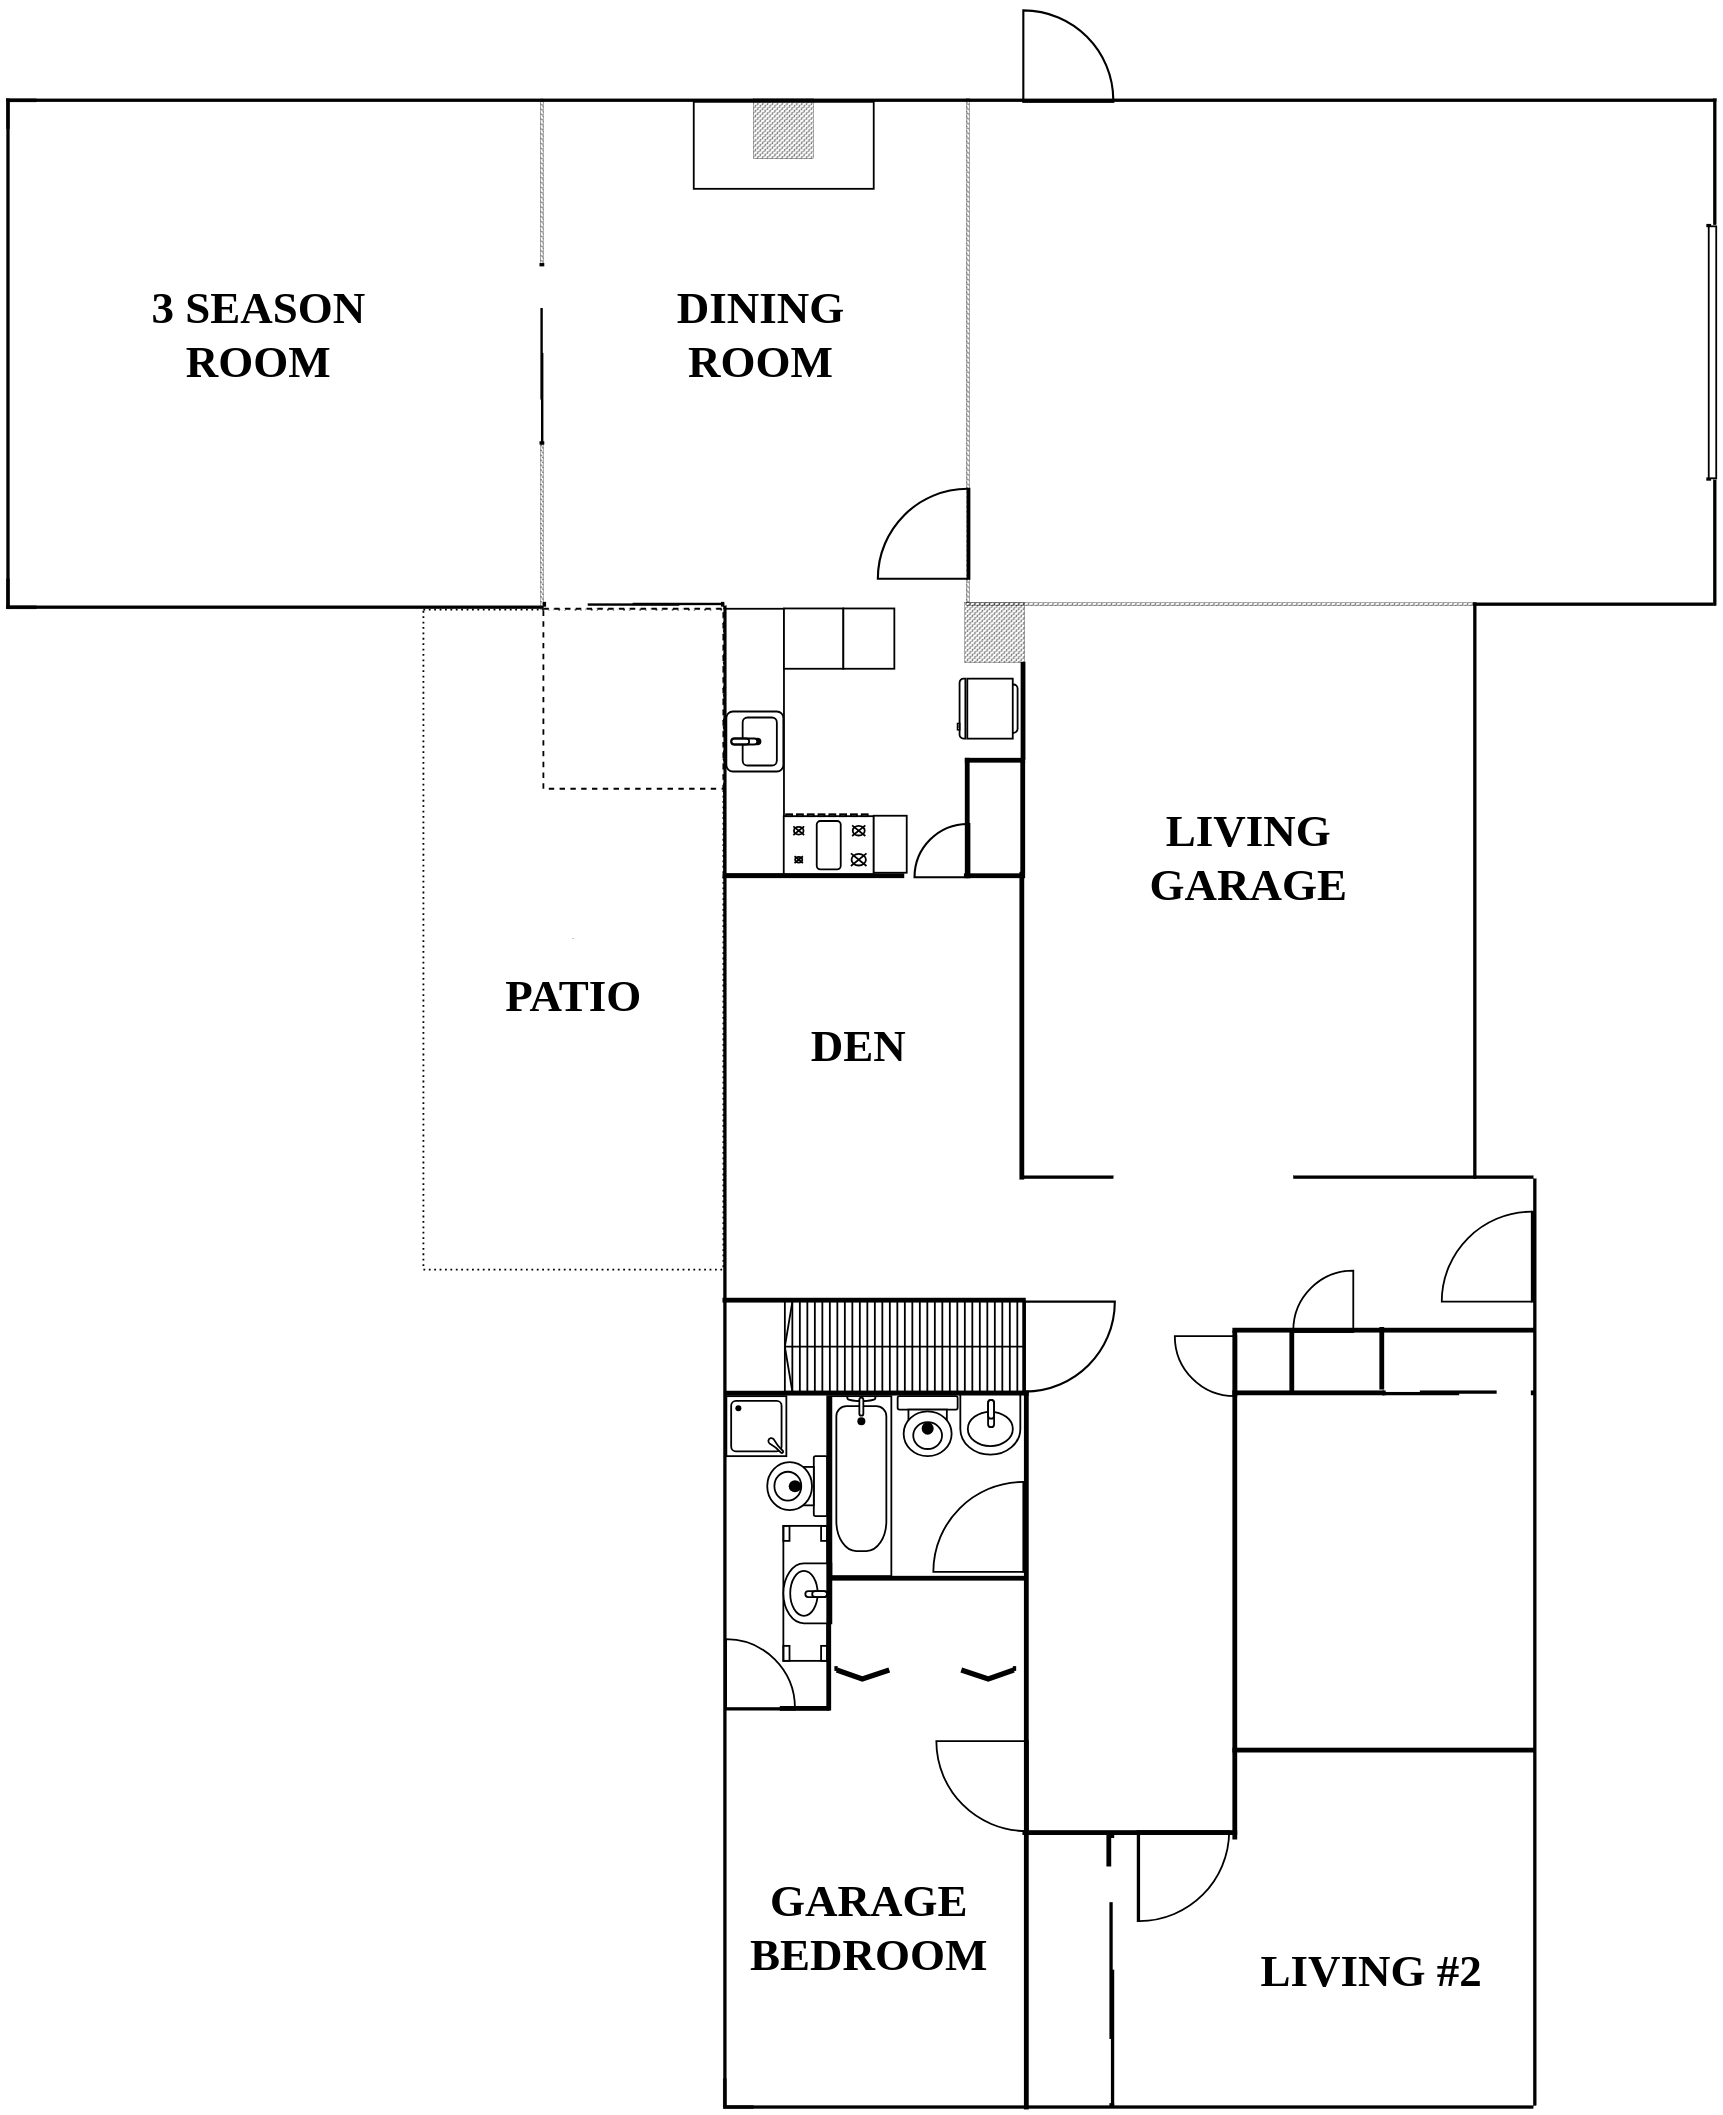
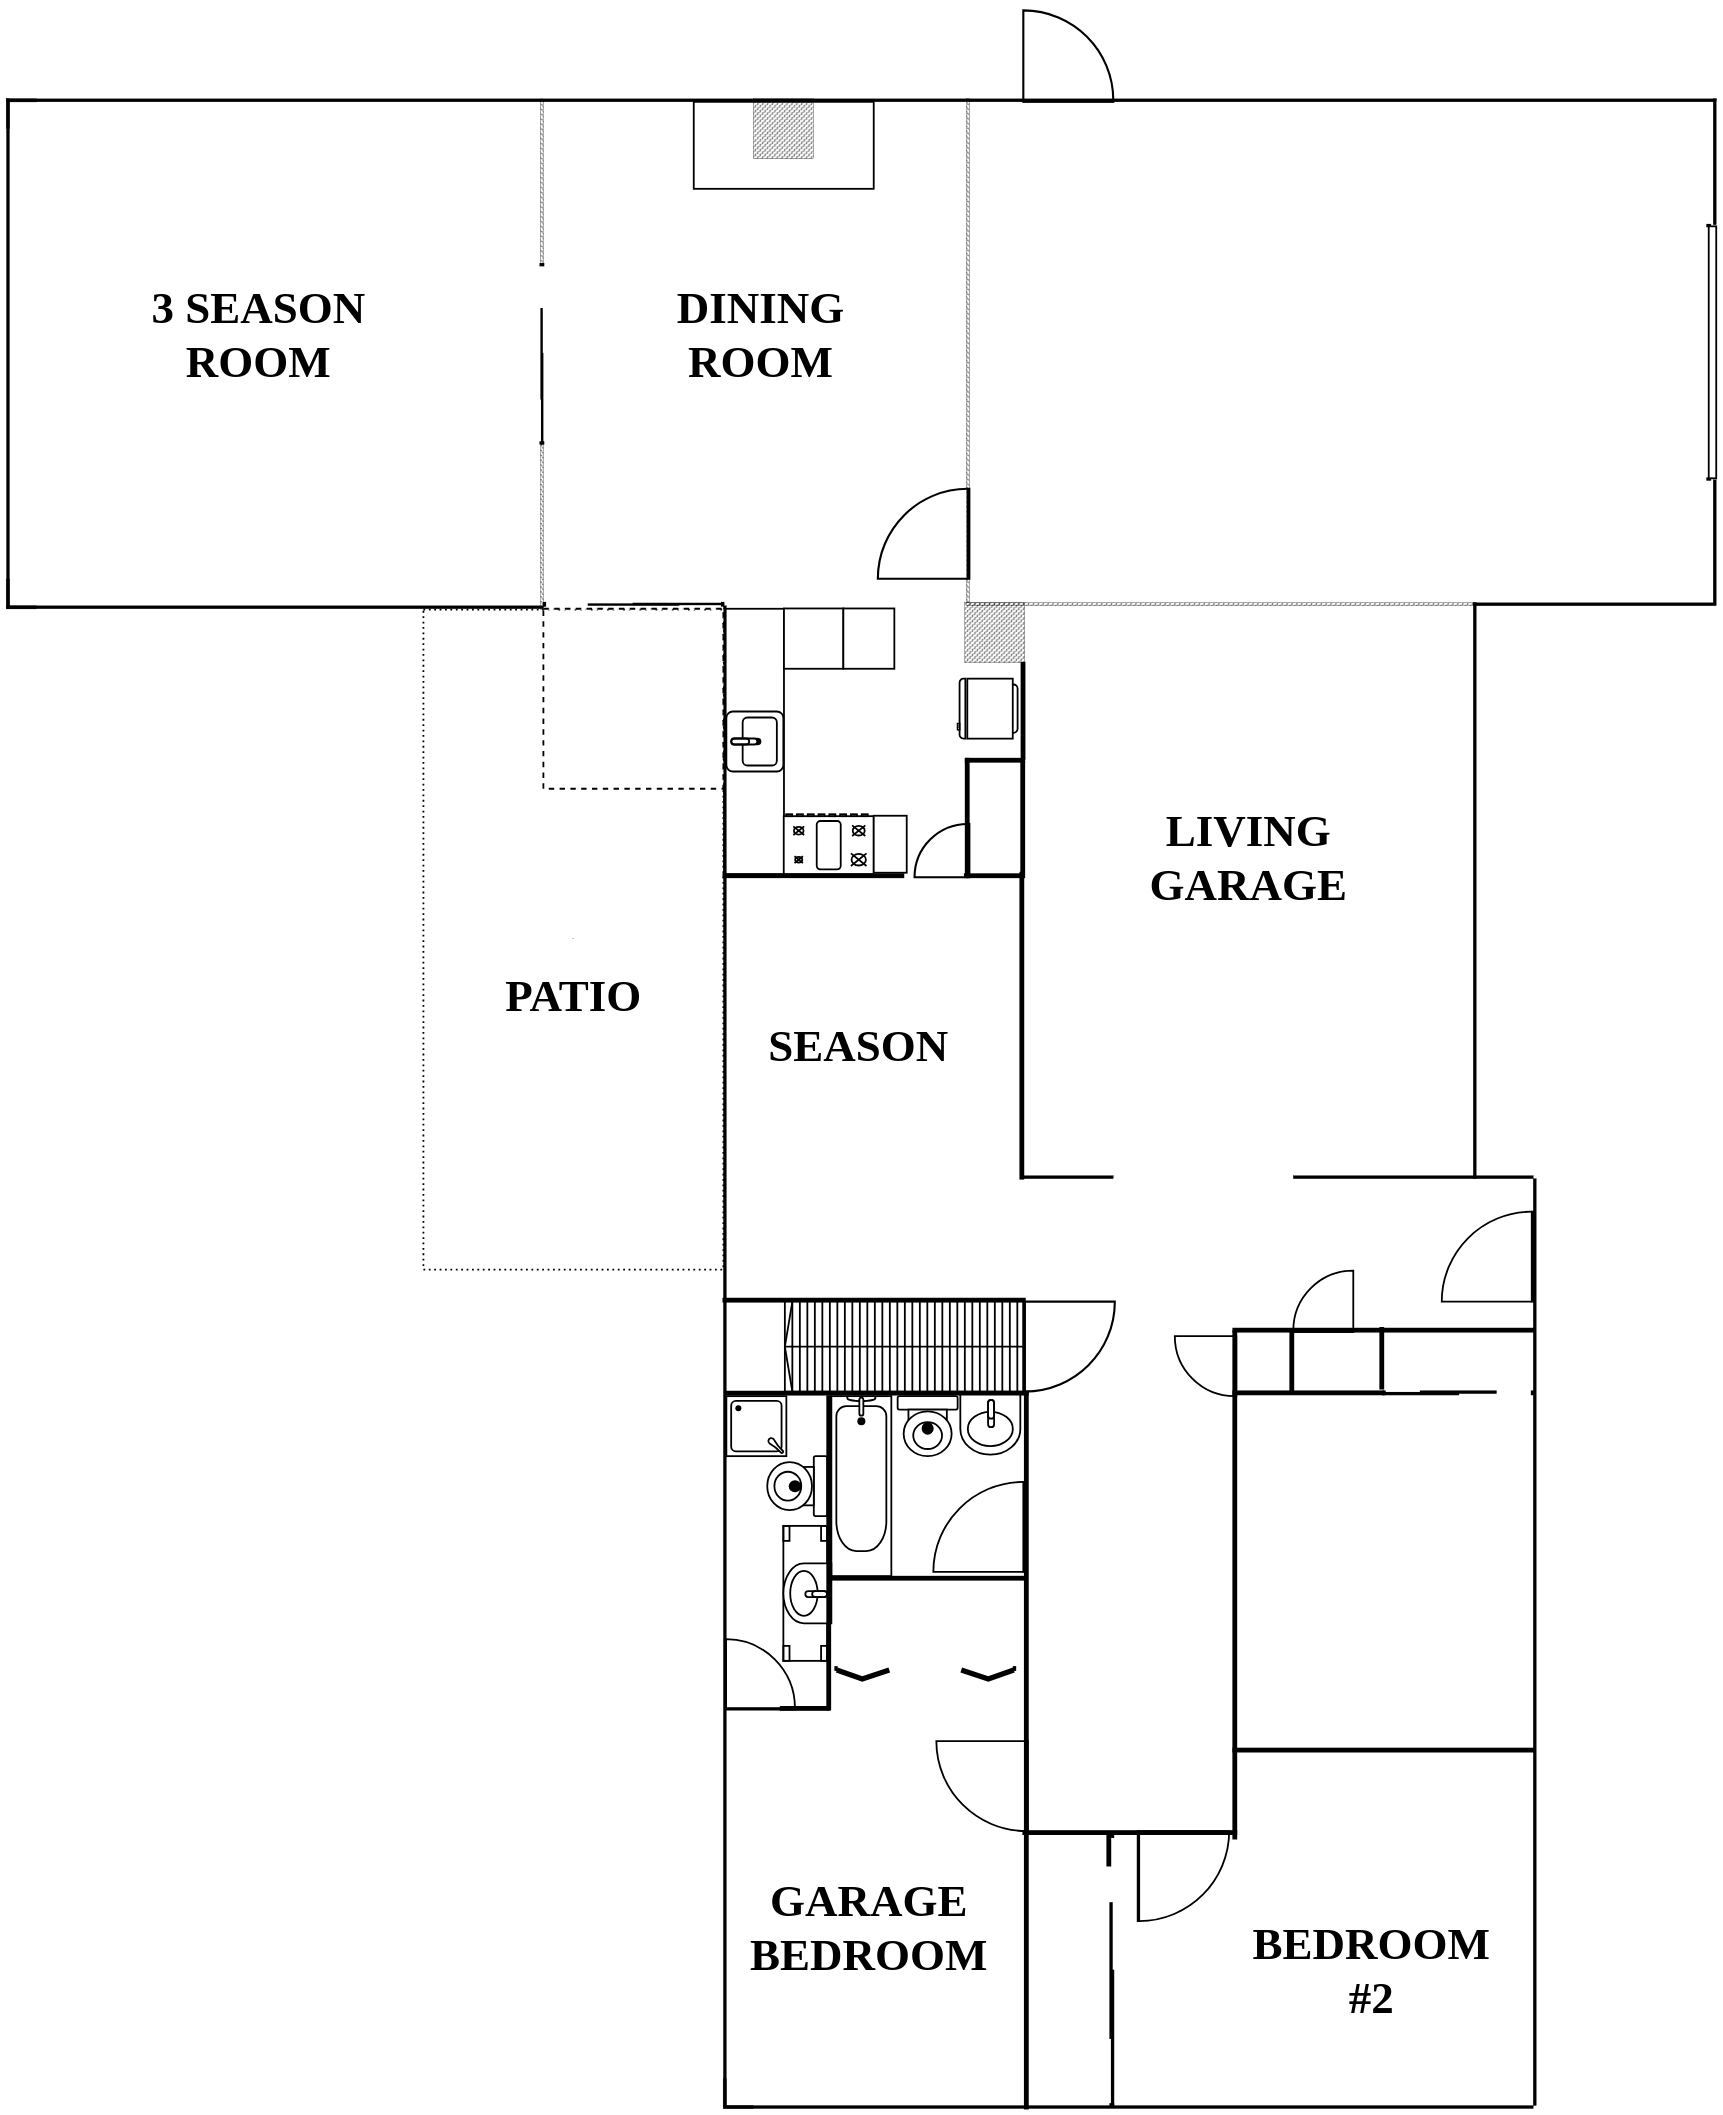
(858, 1045) -> (858, 1045)
(1371, 1971) -> (1371, 1971)
